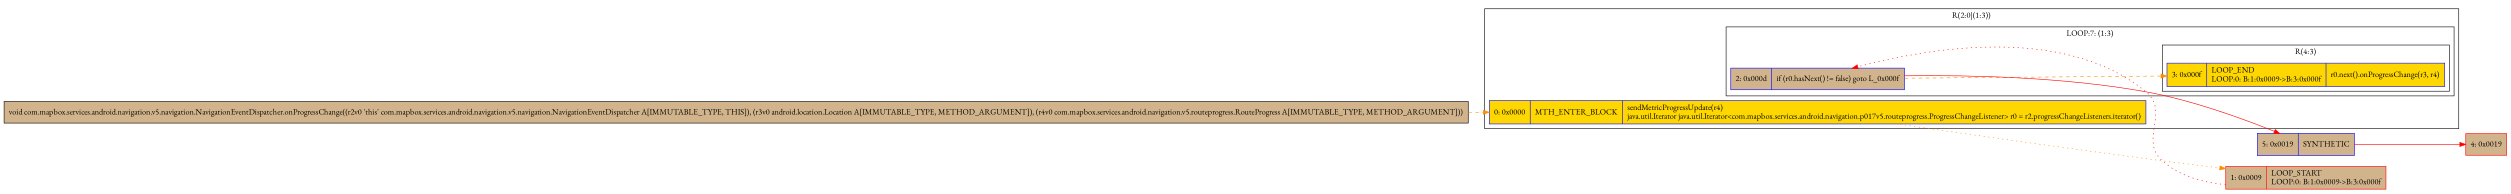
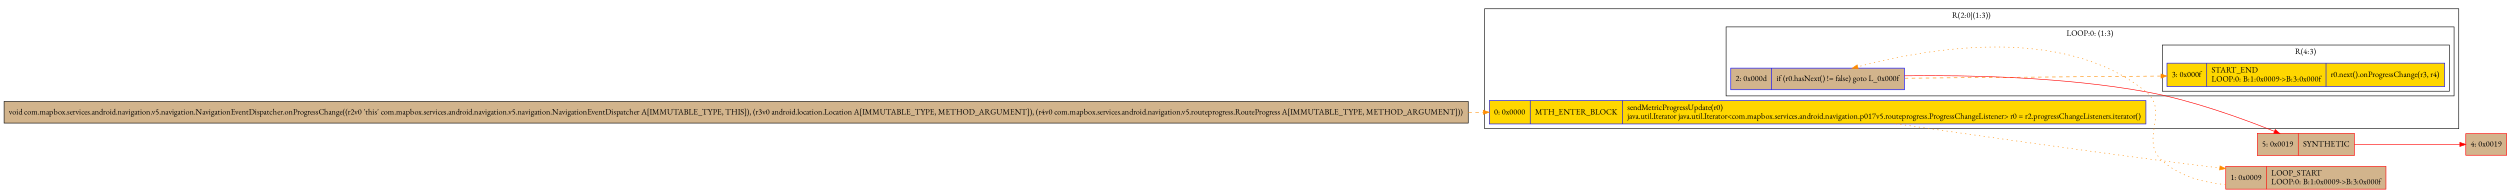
(2090, 34) -> (2090, 34)
(2077, 57) -> (2077, 57)
(2233, 70) -> (2235, 70)
(1675, 108) -> (1675, 108)
(2306, 144) -> (2306, 144)
